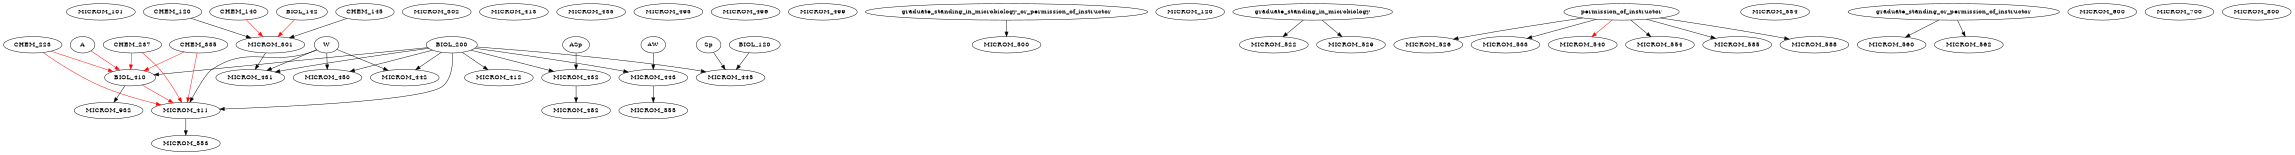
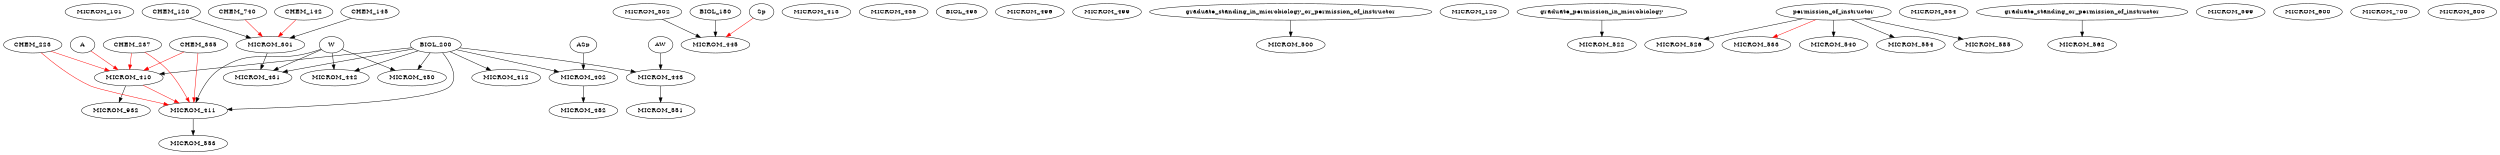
(239, 12) -> (237, 12)
(302, 12) -> (304, 12)
(668, 12) -> (962, 12)
(1313, 12) -> (1602, 12)
none -> (2231, 12)
(1604, 27) -> (1834, 26)
(1564, 28) -> (1796, 28)
(755, 45) -> (715, 12)
(1351, 45) -> none
(1814, 45) -> none
(1892, 45) -> none
(589, 57) -> (679, 27)
(718, 59) -> (742, 26)
(130, 78) -> (129, 78)
(576, 78) -> (583, 78)
(653, 111) -> (661, 111)
